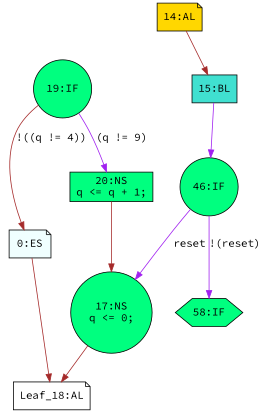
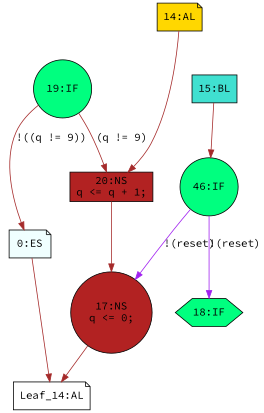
(195, 49) -> (167, 103)
(212, 126) -> (212, 126)
(51, 138) -> (51, 138)
(93, 138) -> (93, 138)
(111, 187) -> (111, 187)
(190, 244) -> (190, 244)
(111, 313) -> (111, 313)
(209, 313) -> (209, 313)
(52, 396) -> (52, 396)
